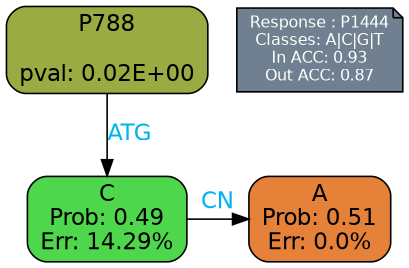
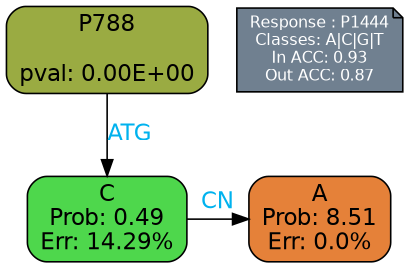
(107, 50) -> (107, 50)
(320, 219) -> (320, 219)
